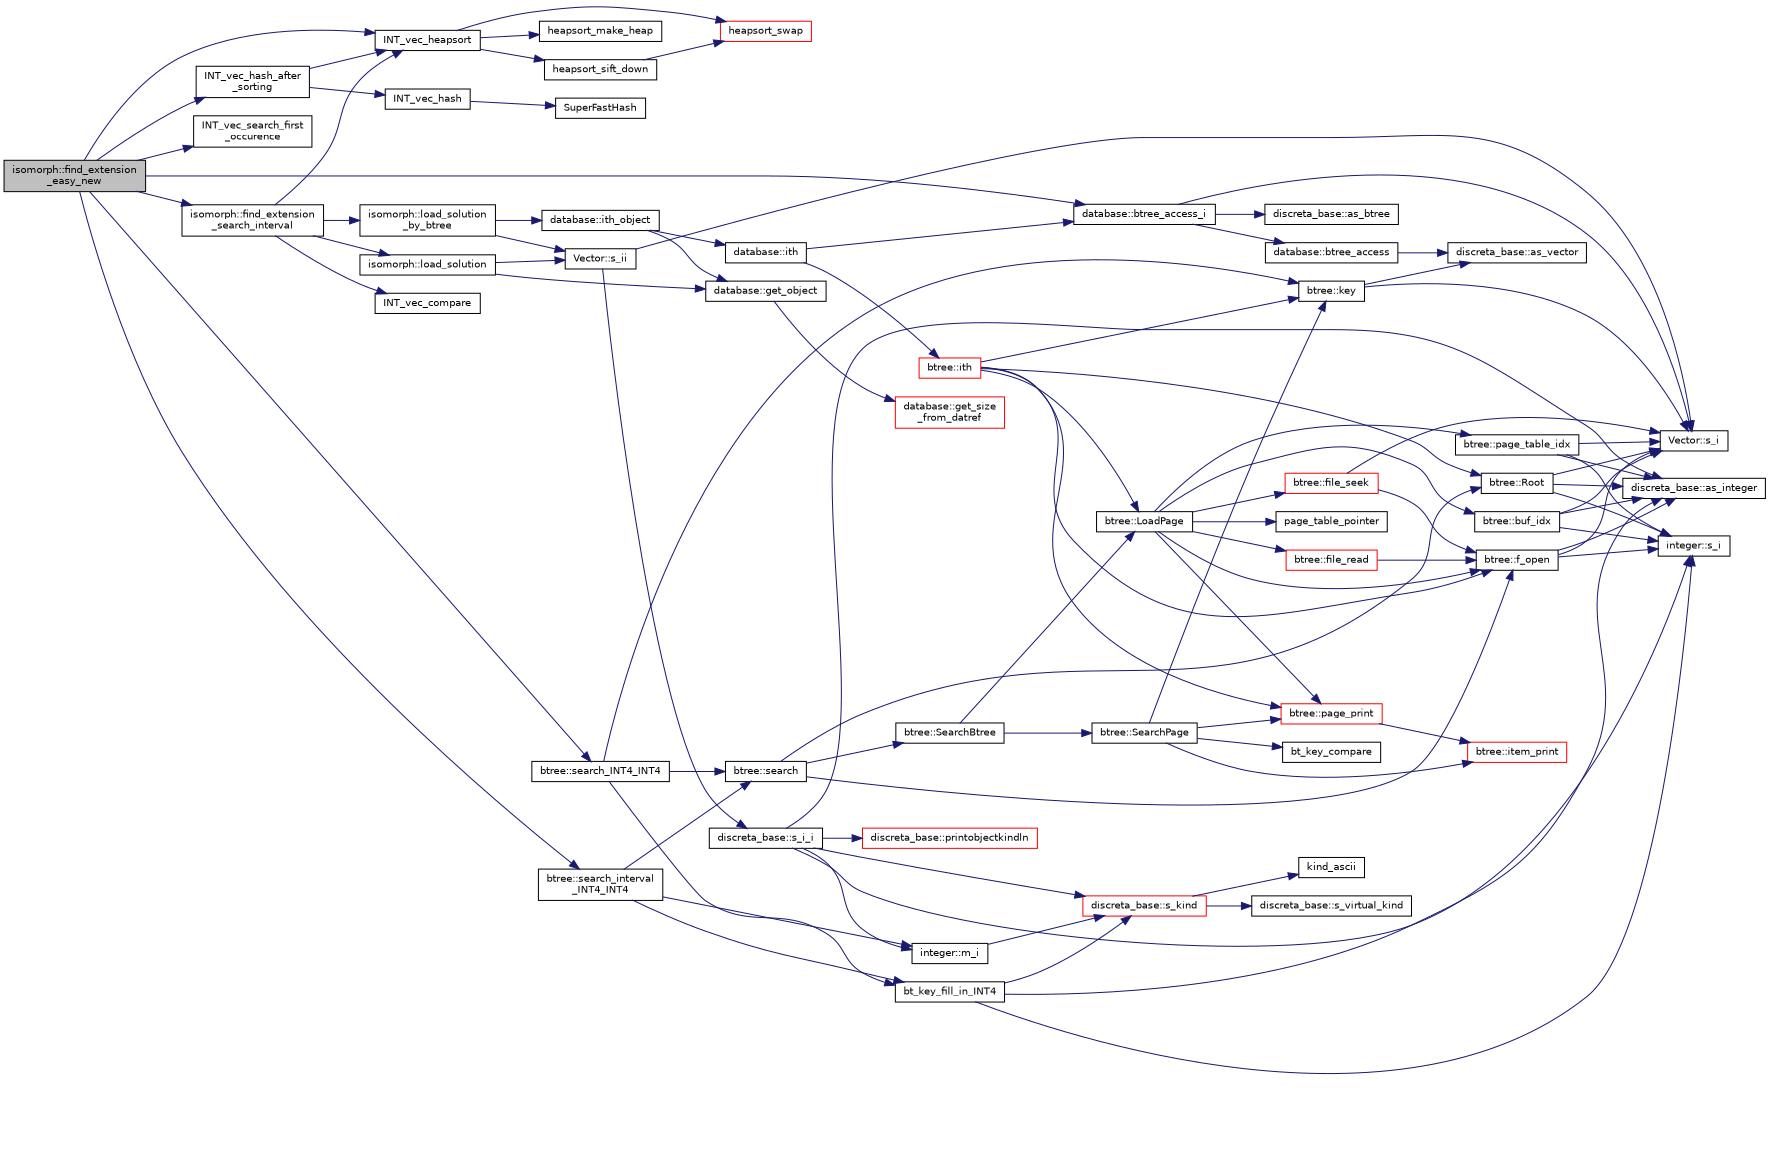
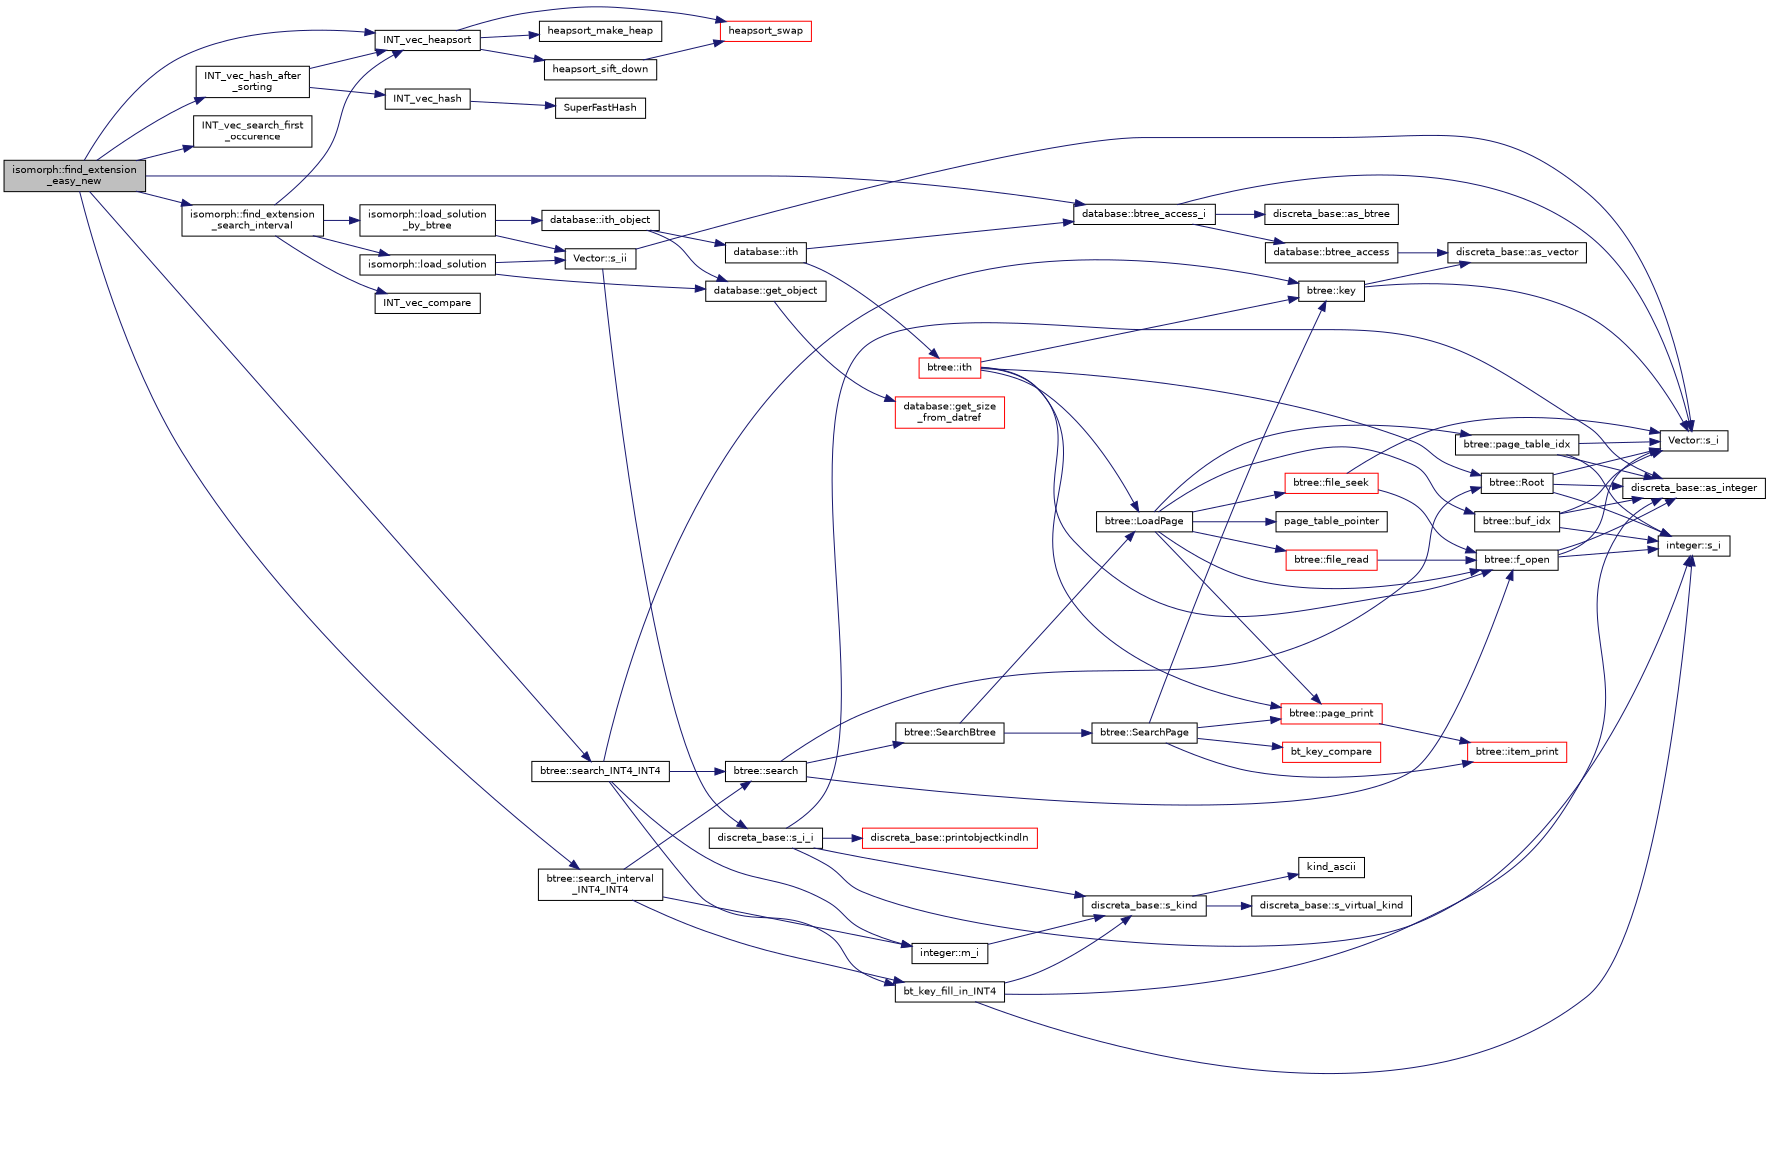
(1332, 752) -> (1332, 752)
(846, 904) -> (750, 876)
(1145, 906) -> (1145, 906)
